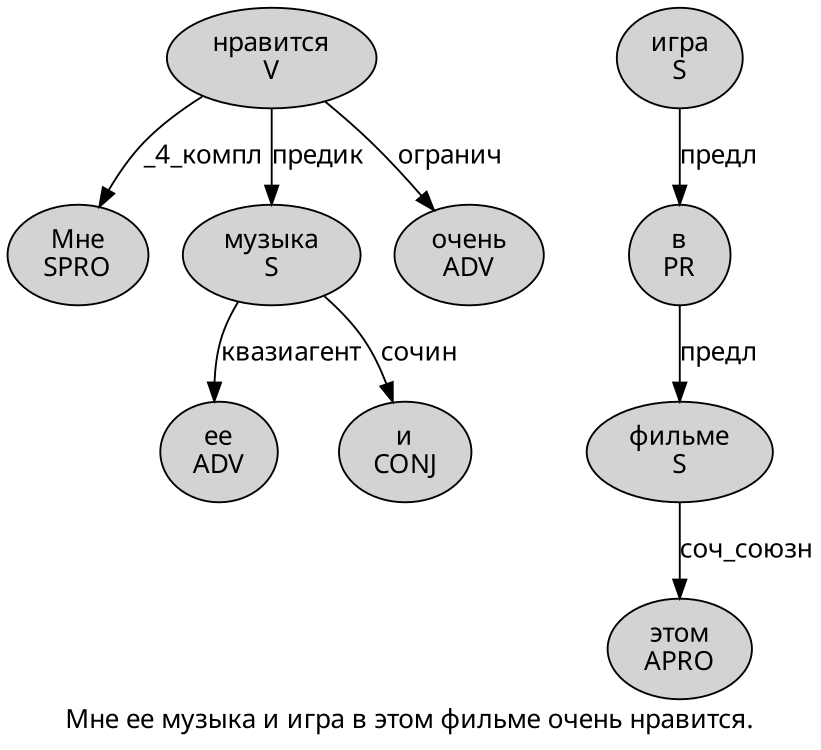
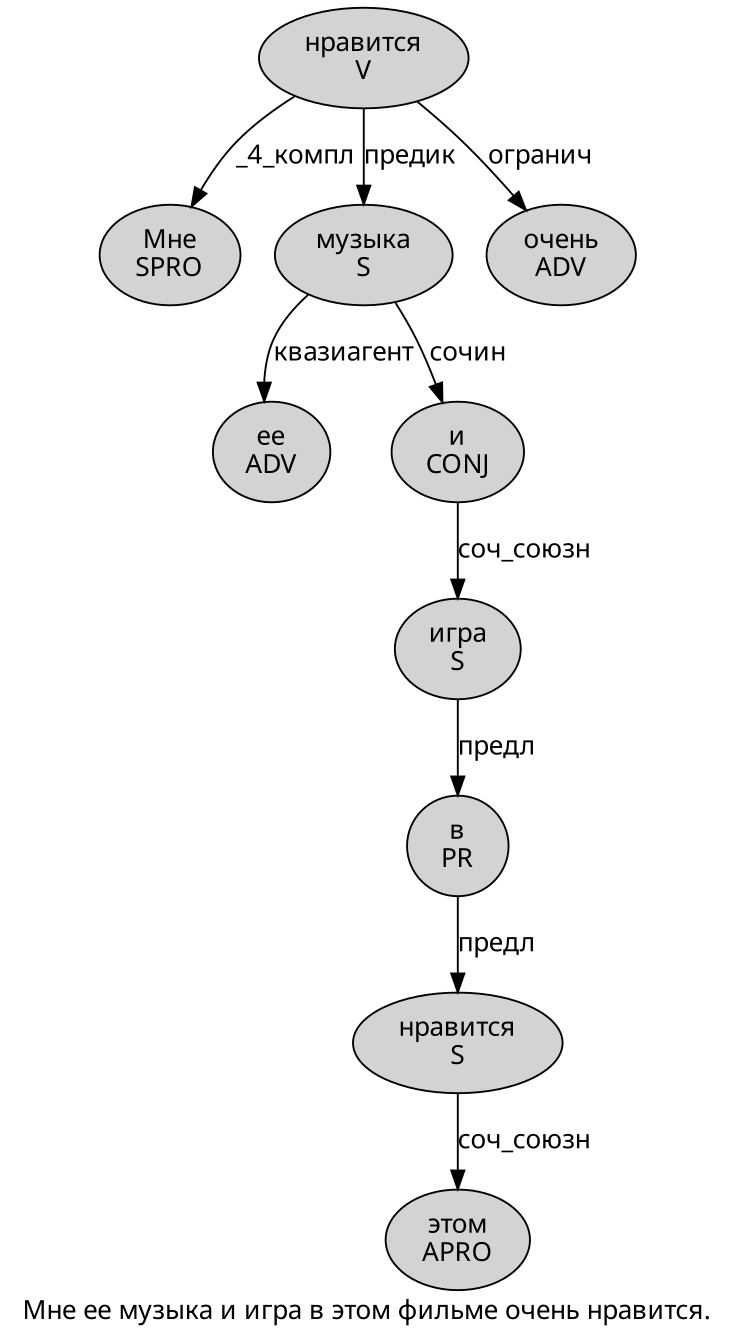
(680, 452) -> (458, 1043)
none -> (458, 541)
